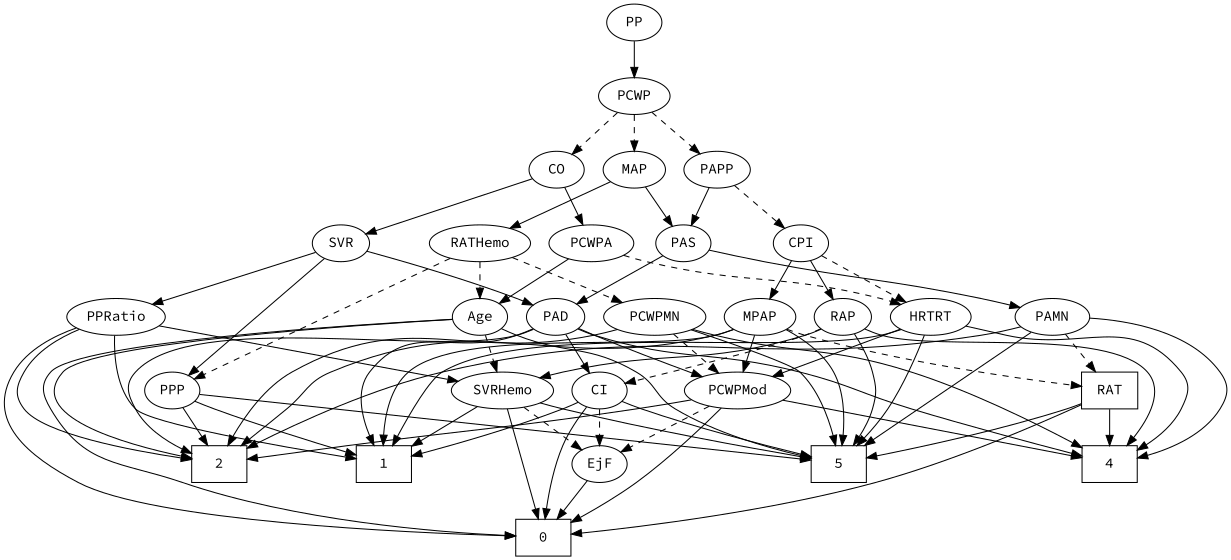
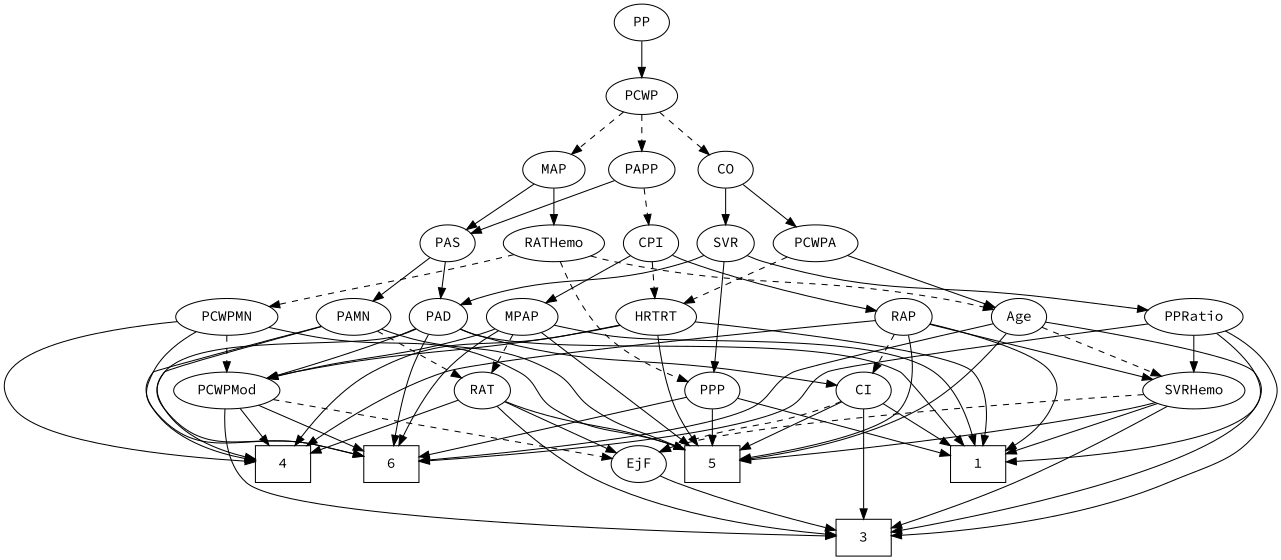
none -> (1035, 360)
(1110, 390) -> (482, 390)
none -> (569, 431)
(219, 464) -> (391, 464)
(543, 538) -> (864, 538)
